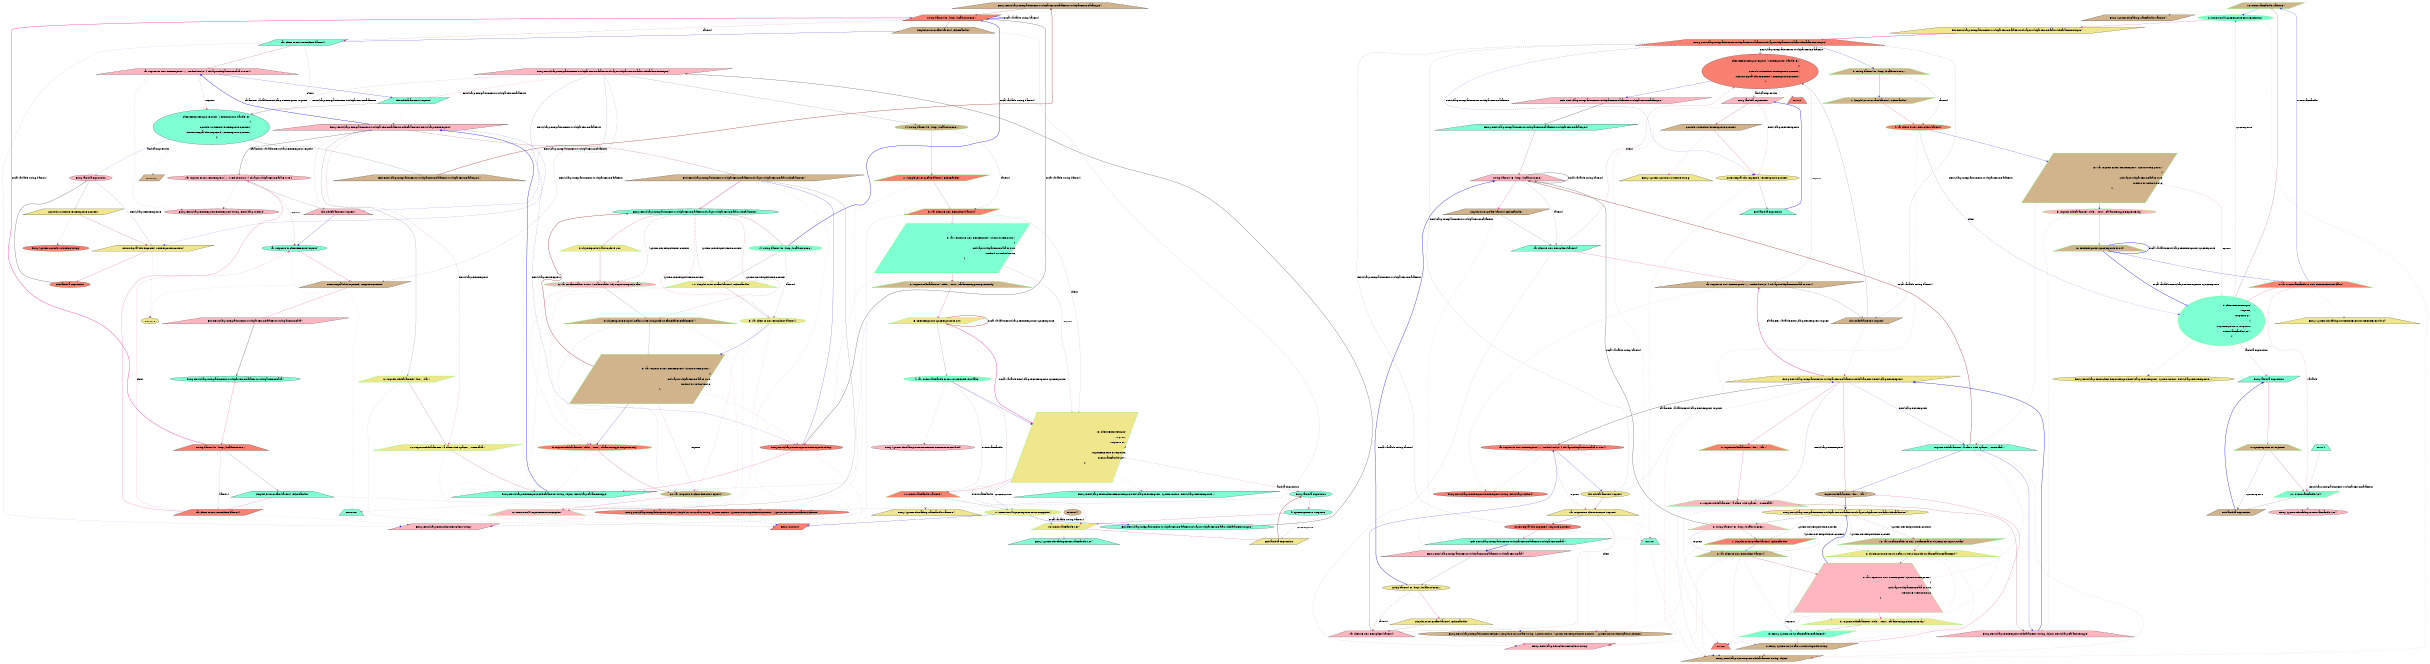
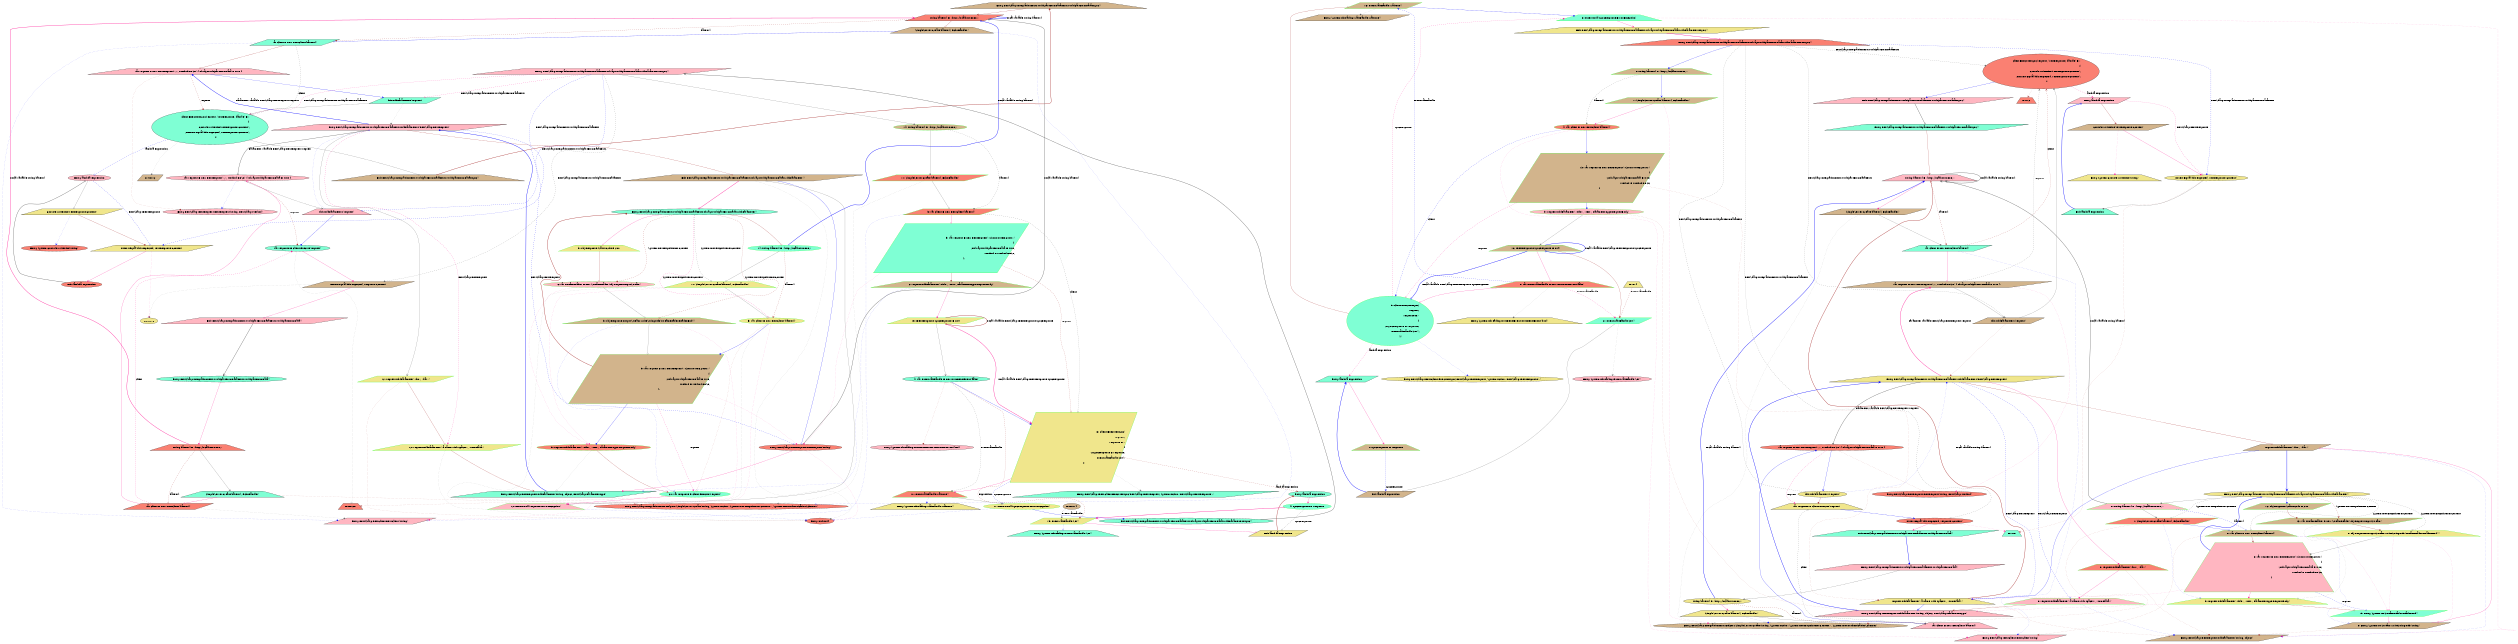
(2235, 18) -> (1609, 18)
(2297, 142) -> (1414, 183)
(152, 178) -> (150, 178)
(2196, 269) -> (1544, 266)
(947, 379) -> (946, 379)
(2312, 379) -> (1588, 292)
(1969, 447) -> (1927, 601)
(2321, 447) -> (1633, 284)
(2286, 470) -> (1605, 271)
(1908, 471) -> (2090, 501)
(2341, 487) -> (1641, 292)
(696, 494) -> (695, 494)
(983, 494) -> (986, 494)
(1845, 494) -> (2287, 447)
none -> (2287, 506)
(351, 512) -> (351, 506)
(1308, 512) -> (1307, 506)
(1192, 518) -> (1191, 512)
(902, 520) -> (914, 514)
(1066, 520) -> (1072, 514)
(790, 527) -> (820, 521)
(1698, 542) -> (2239, 521)
(1667, 608) -> (2162, 609)
(1721, 646) -> none
